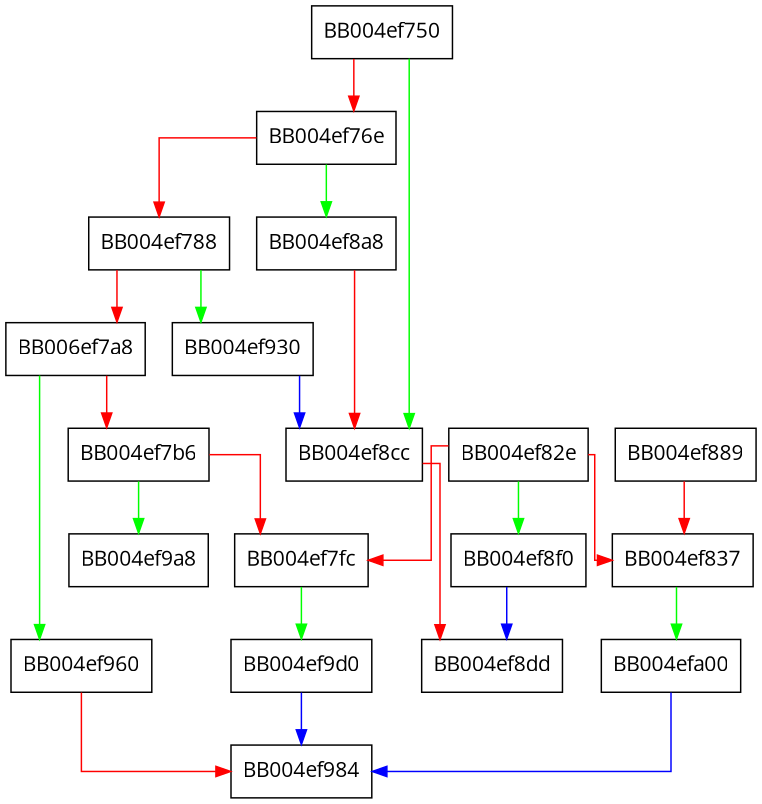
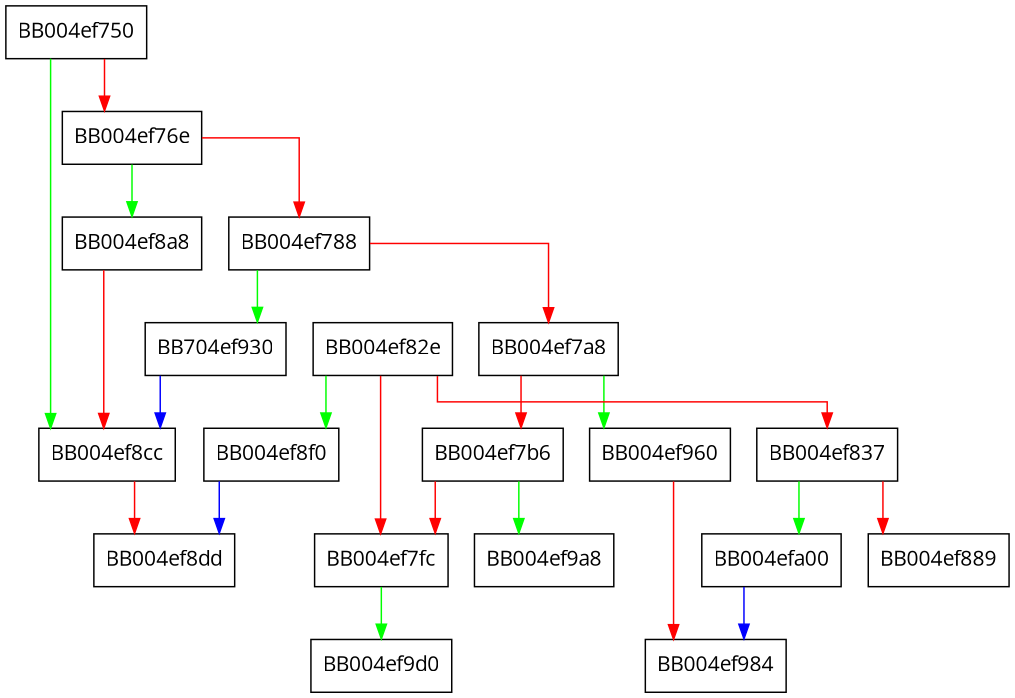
(76, 349) -> (549, 349)
(243, 349) -> (216, 349)
(684, 500) -> (883, 500)
(301, 711) -> none
